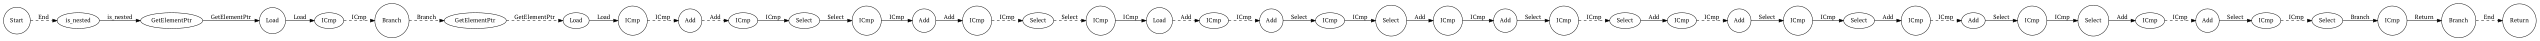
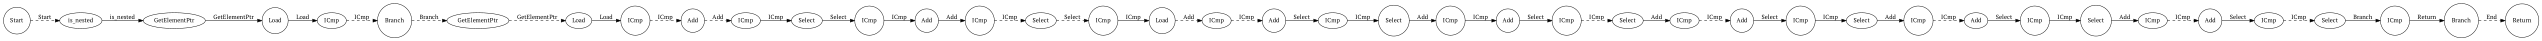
(44, 17) -> (45, 17)
